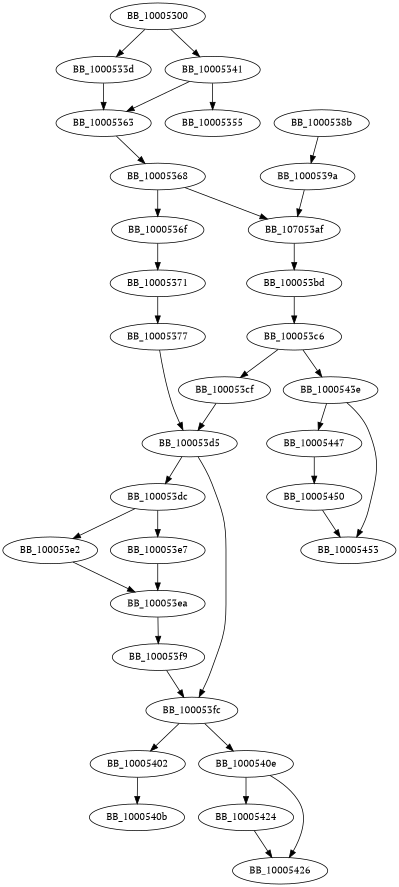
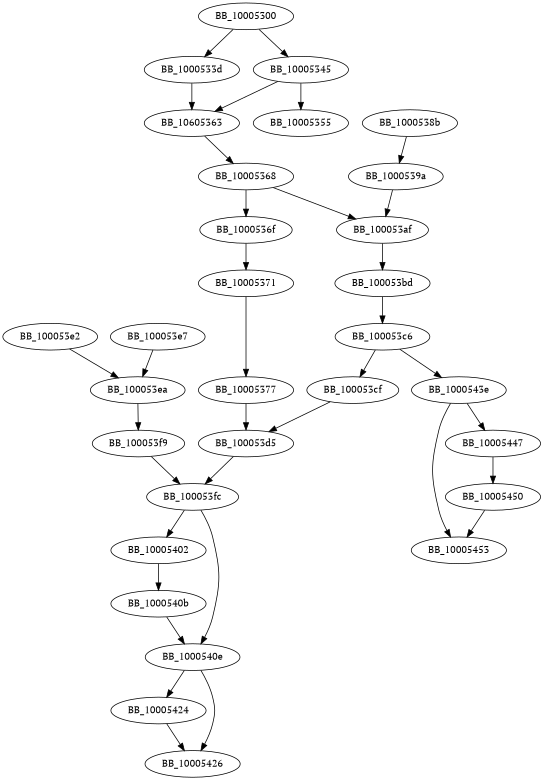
(213, 70) -> (301, 70)
(104, 123) -> (192, 123)
(294, 230) -> (382, 230)
(158, 497) -> none
none -> (174, 627)
